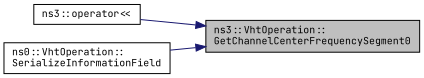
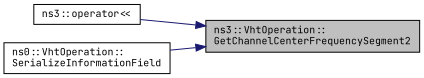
(313, 36) -> (313, 36)
